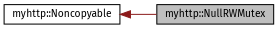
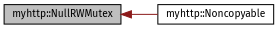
(144, 14) -> (145, 14)
